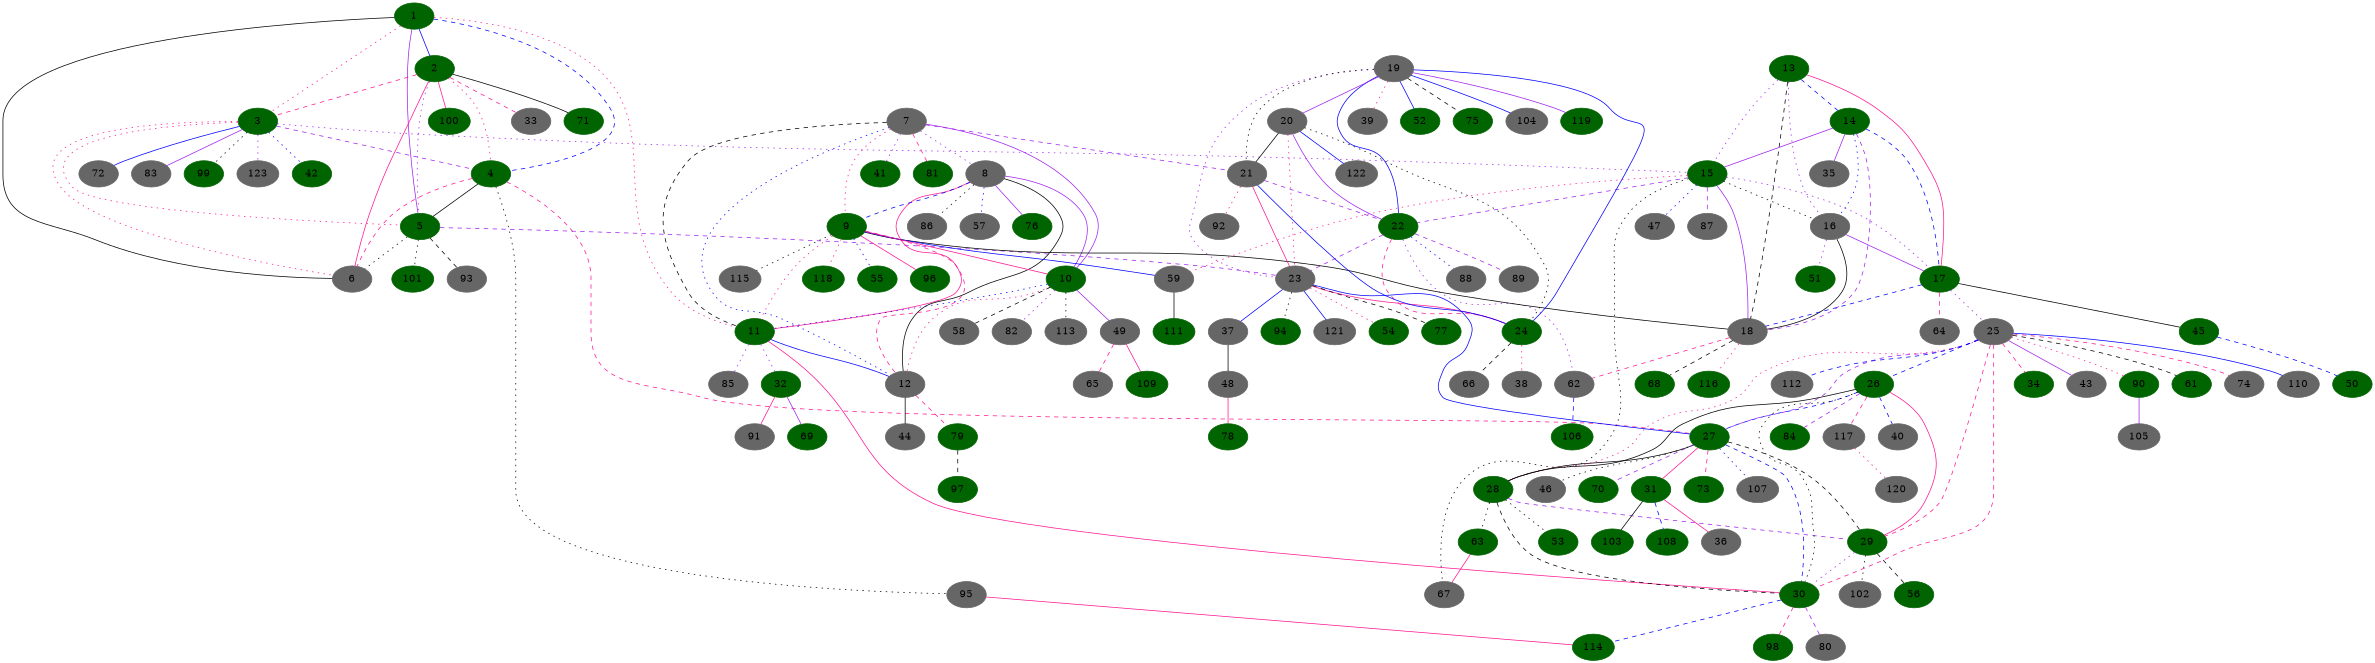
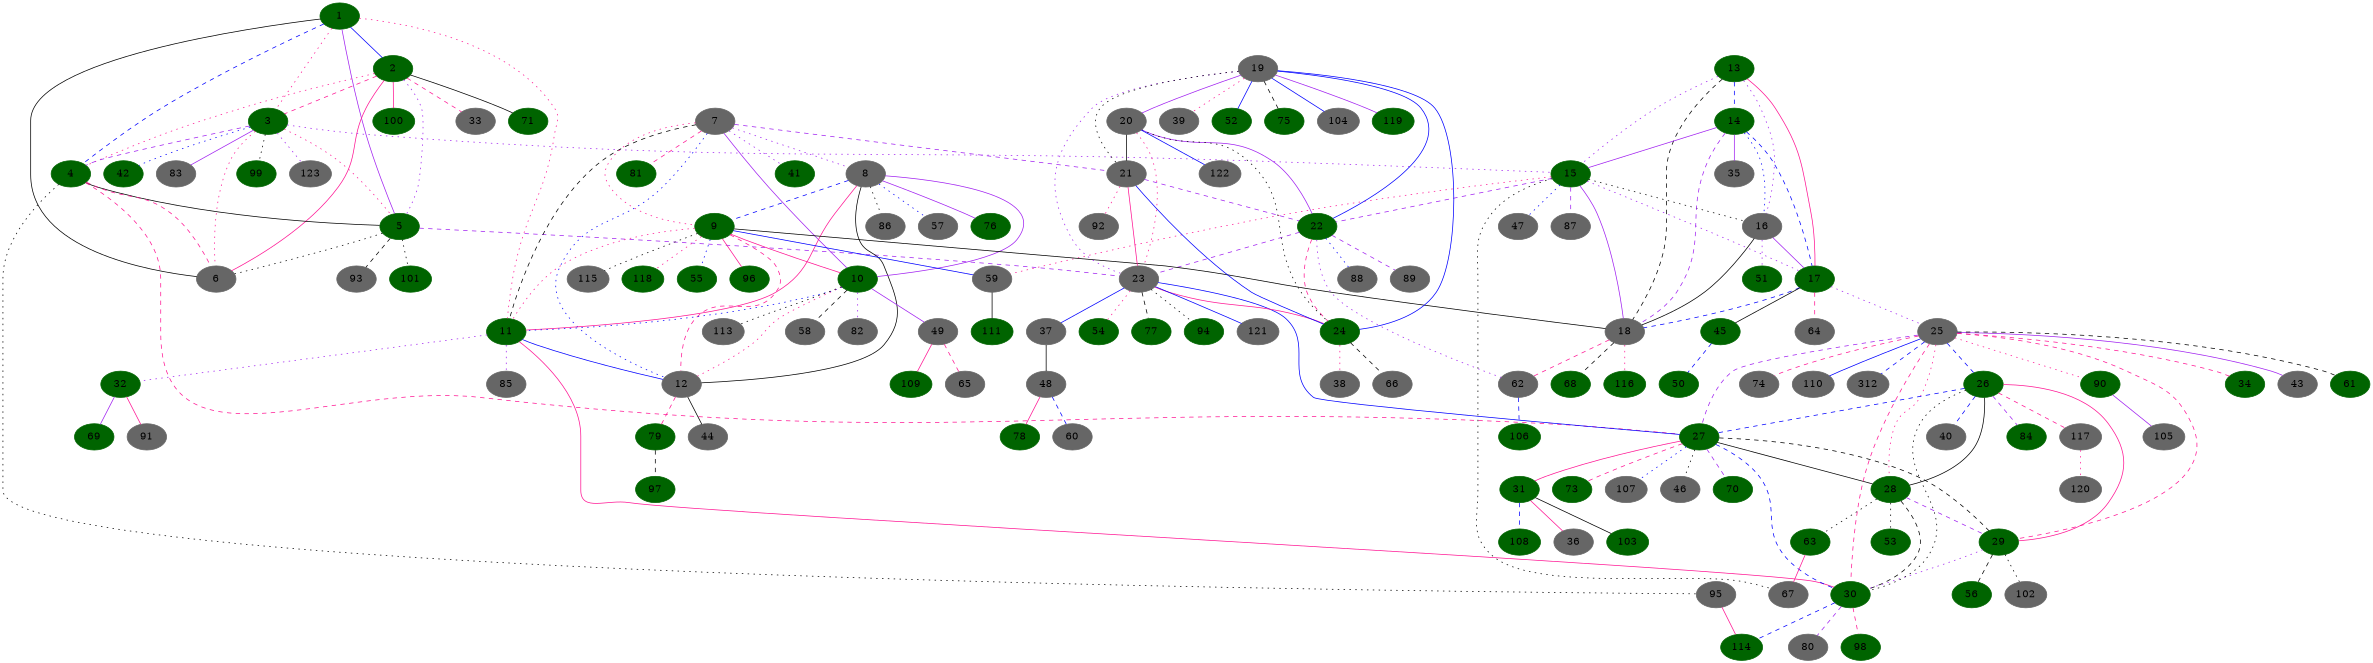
(99, 174) -> none
(1792, 384) -> (1868, 384)
none -> (1072, 437)
